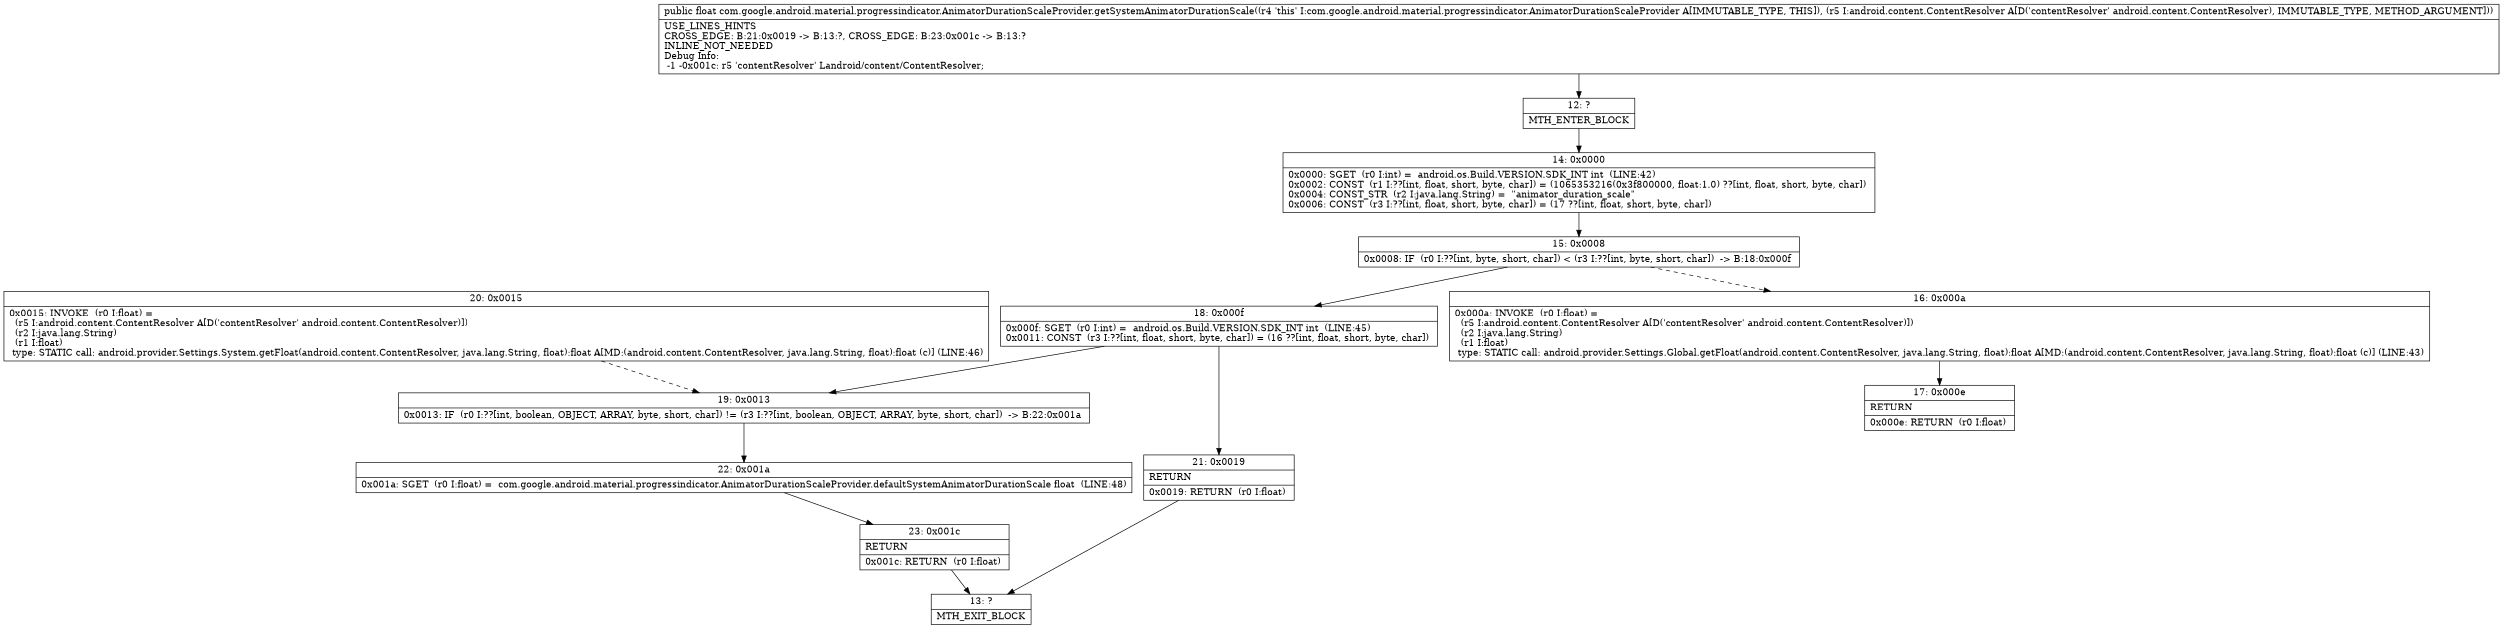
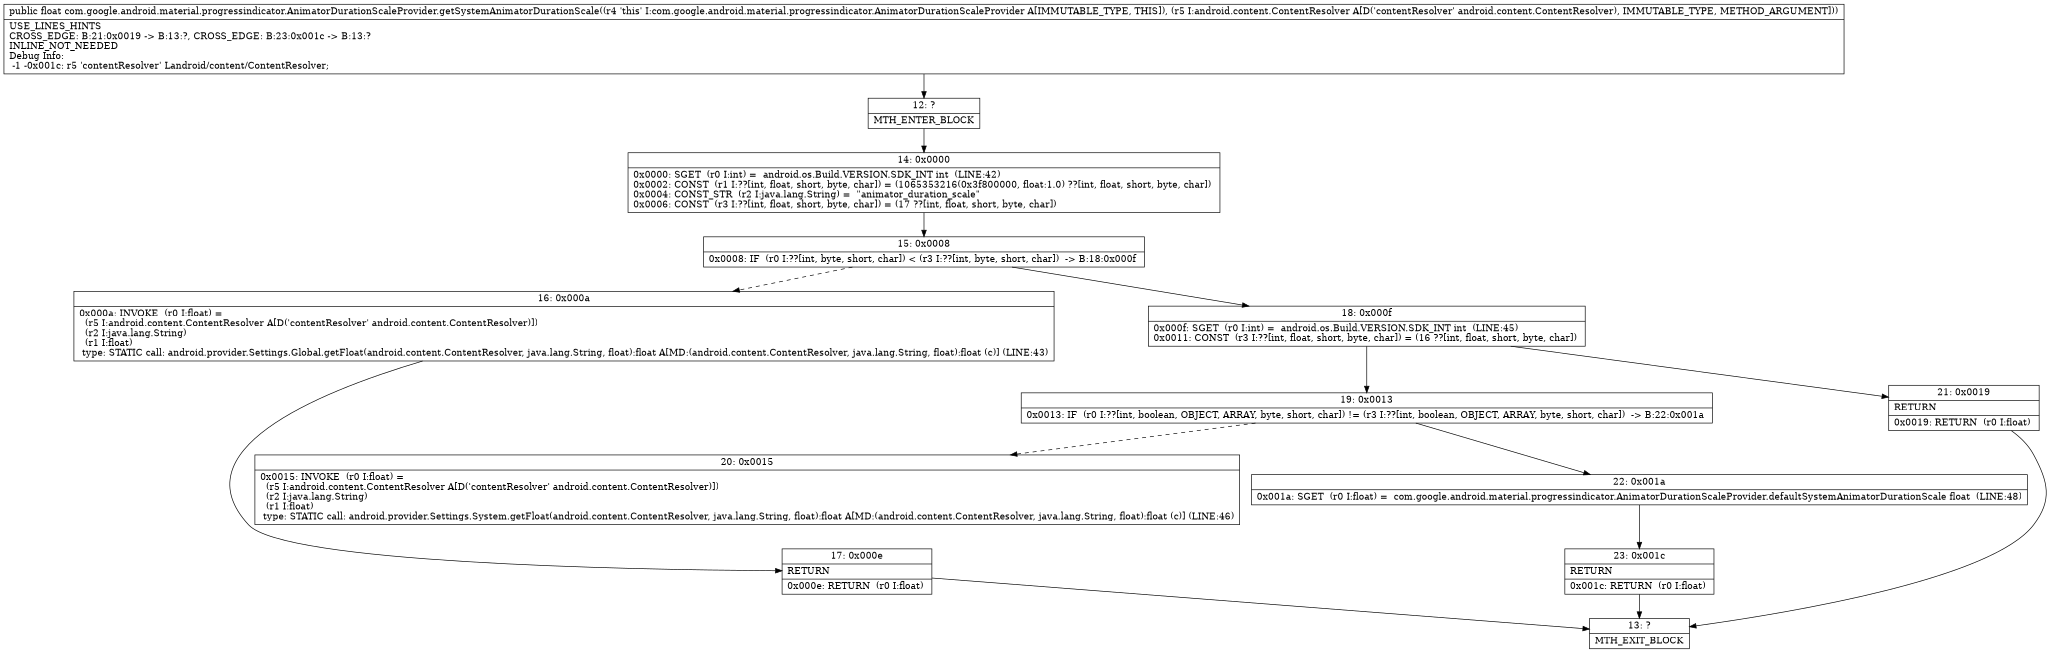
(647, 376) -> (1136, 439)
none -> (1257, 603)
